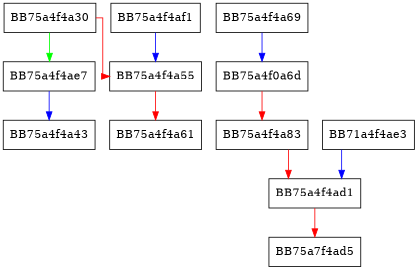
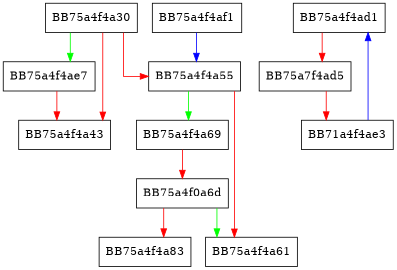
(262, 43) -> (182, 160)
none -> (103, 72)
(49, 101) -> (57, 101)
none -> (188, 101)
none -> (326, 101)
(288, 160) -> none
none -> (217, 218)
